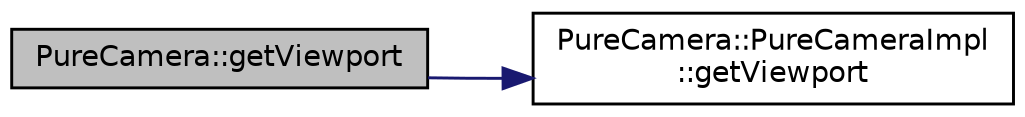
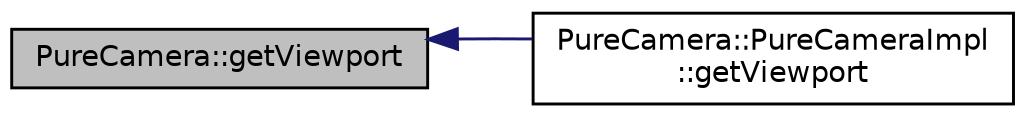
(466, 78) -> (495, 39)
